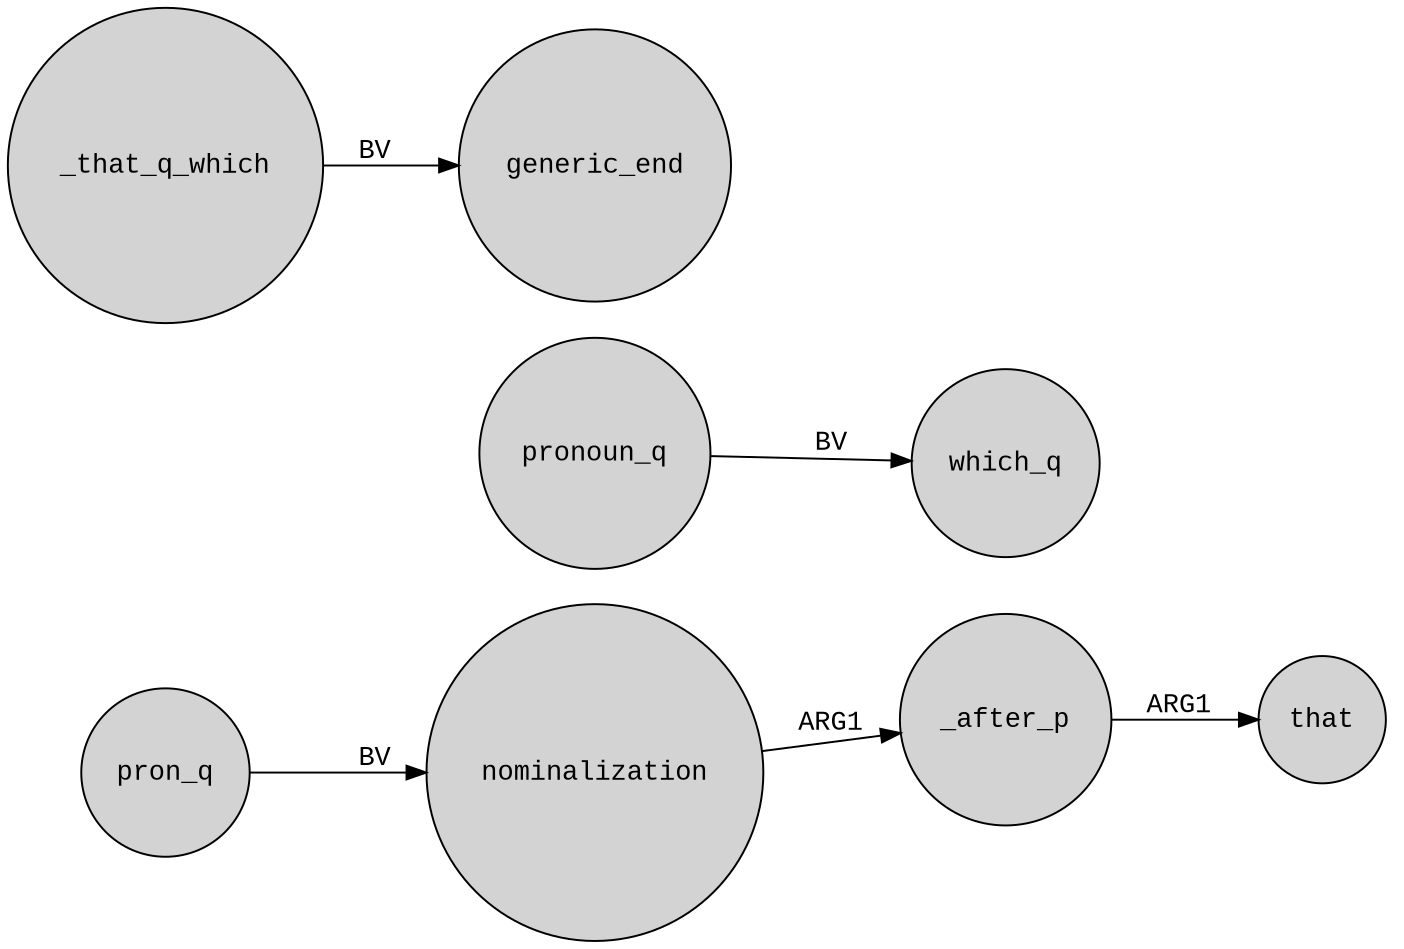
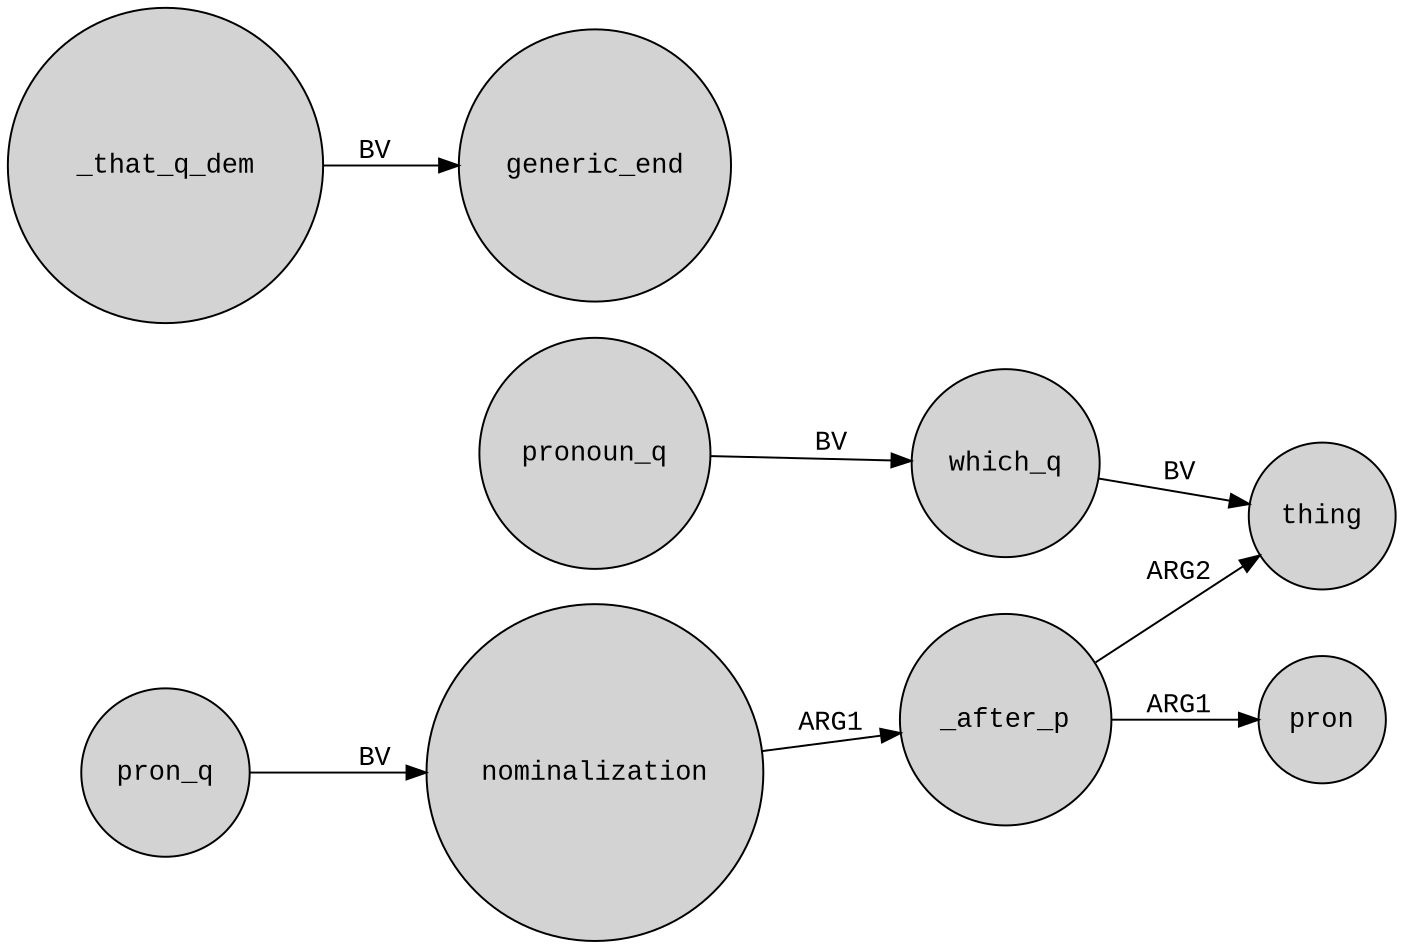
(165, 165) -> (165, 165)
none -> (1322, 516)
(1322, 720) -> (1322, 720)
